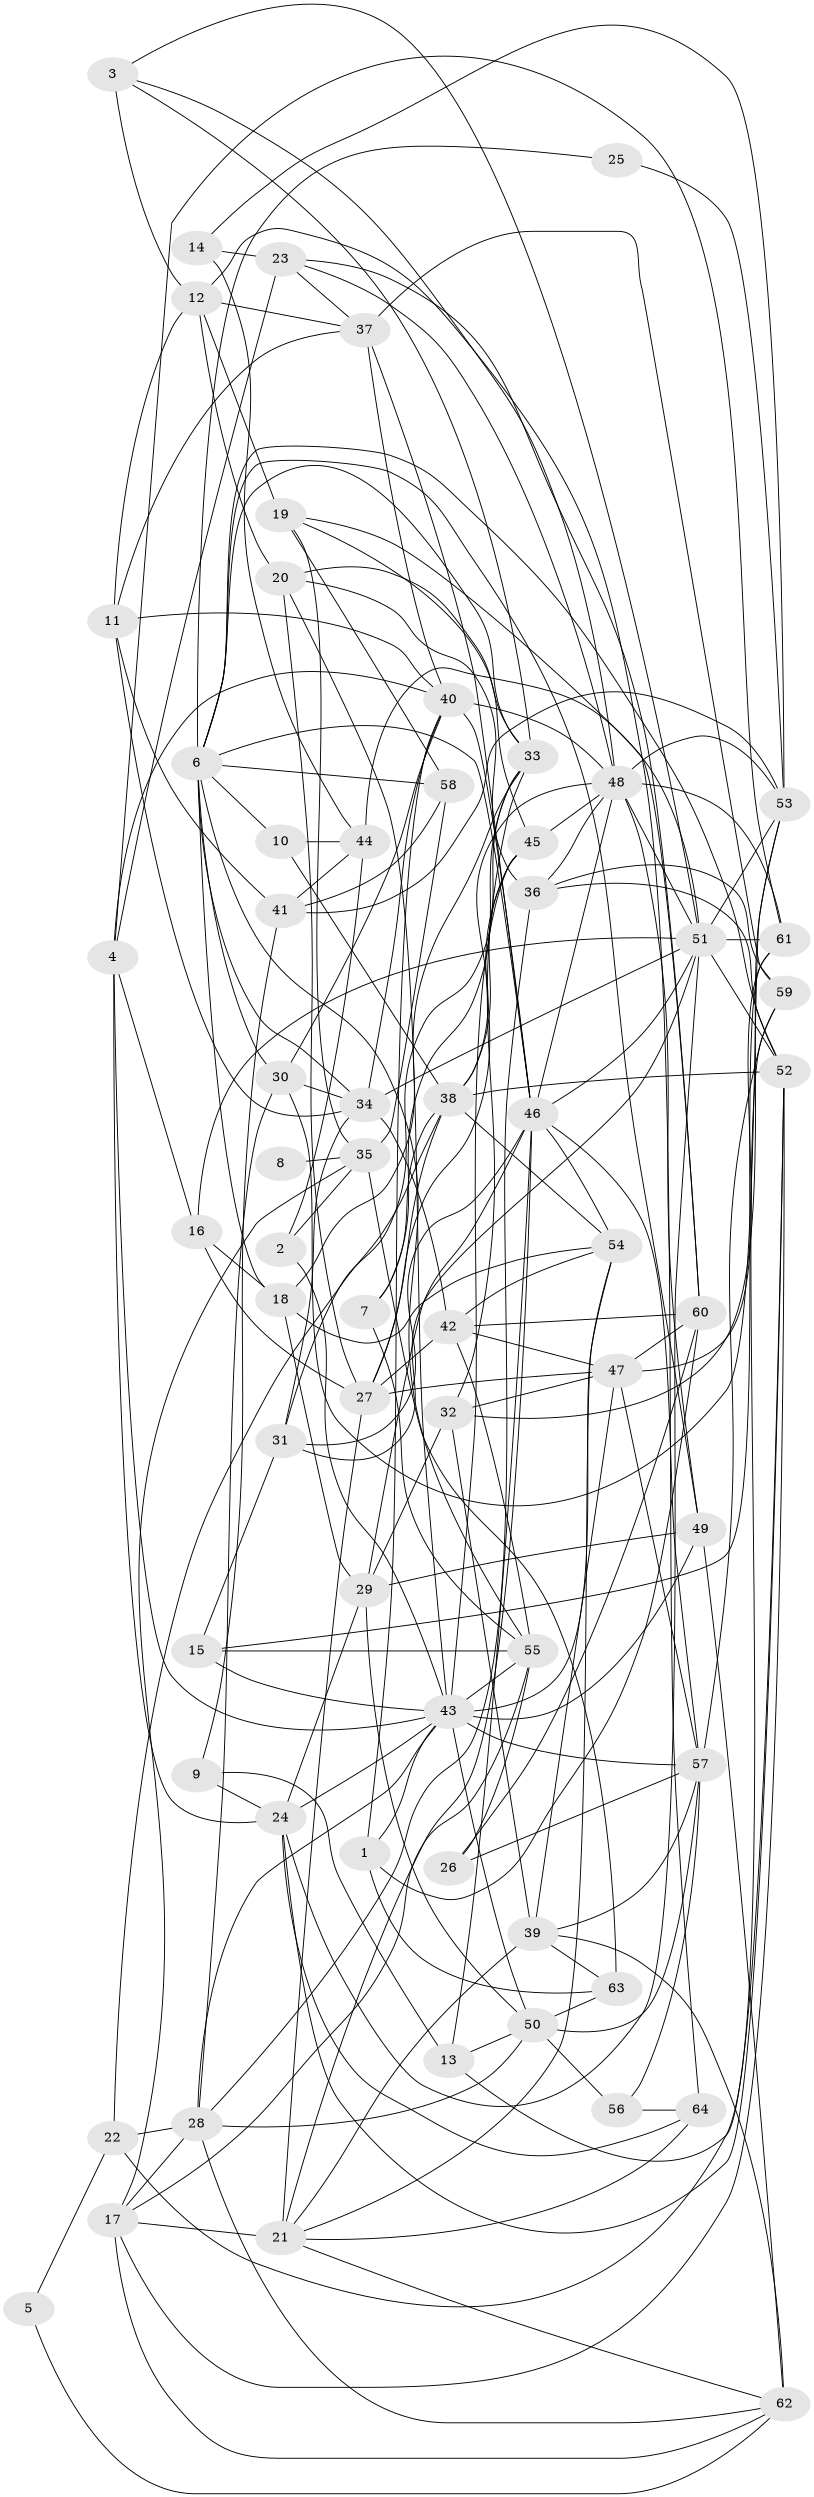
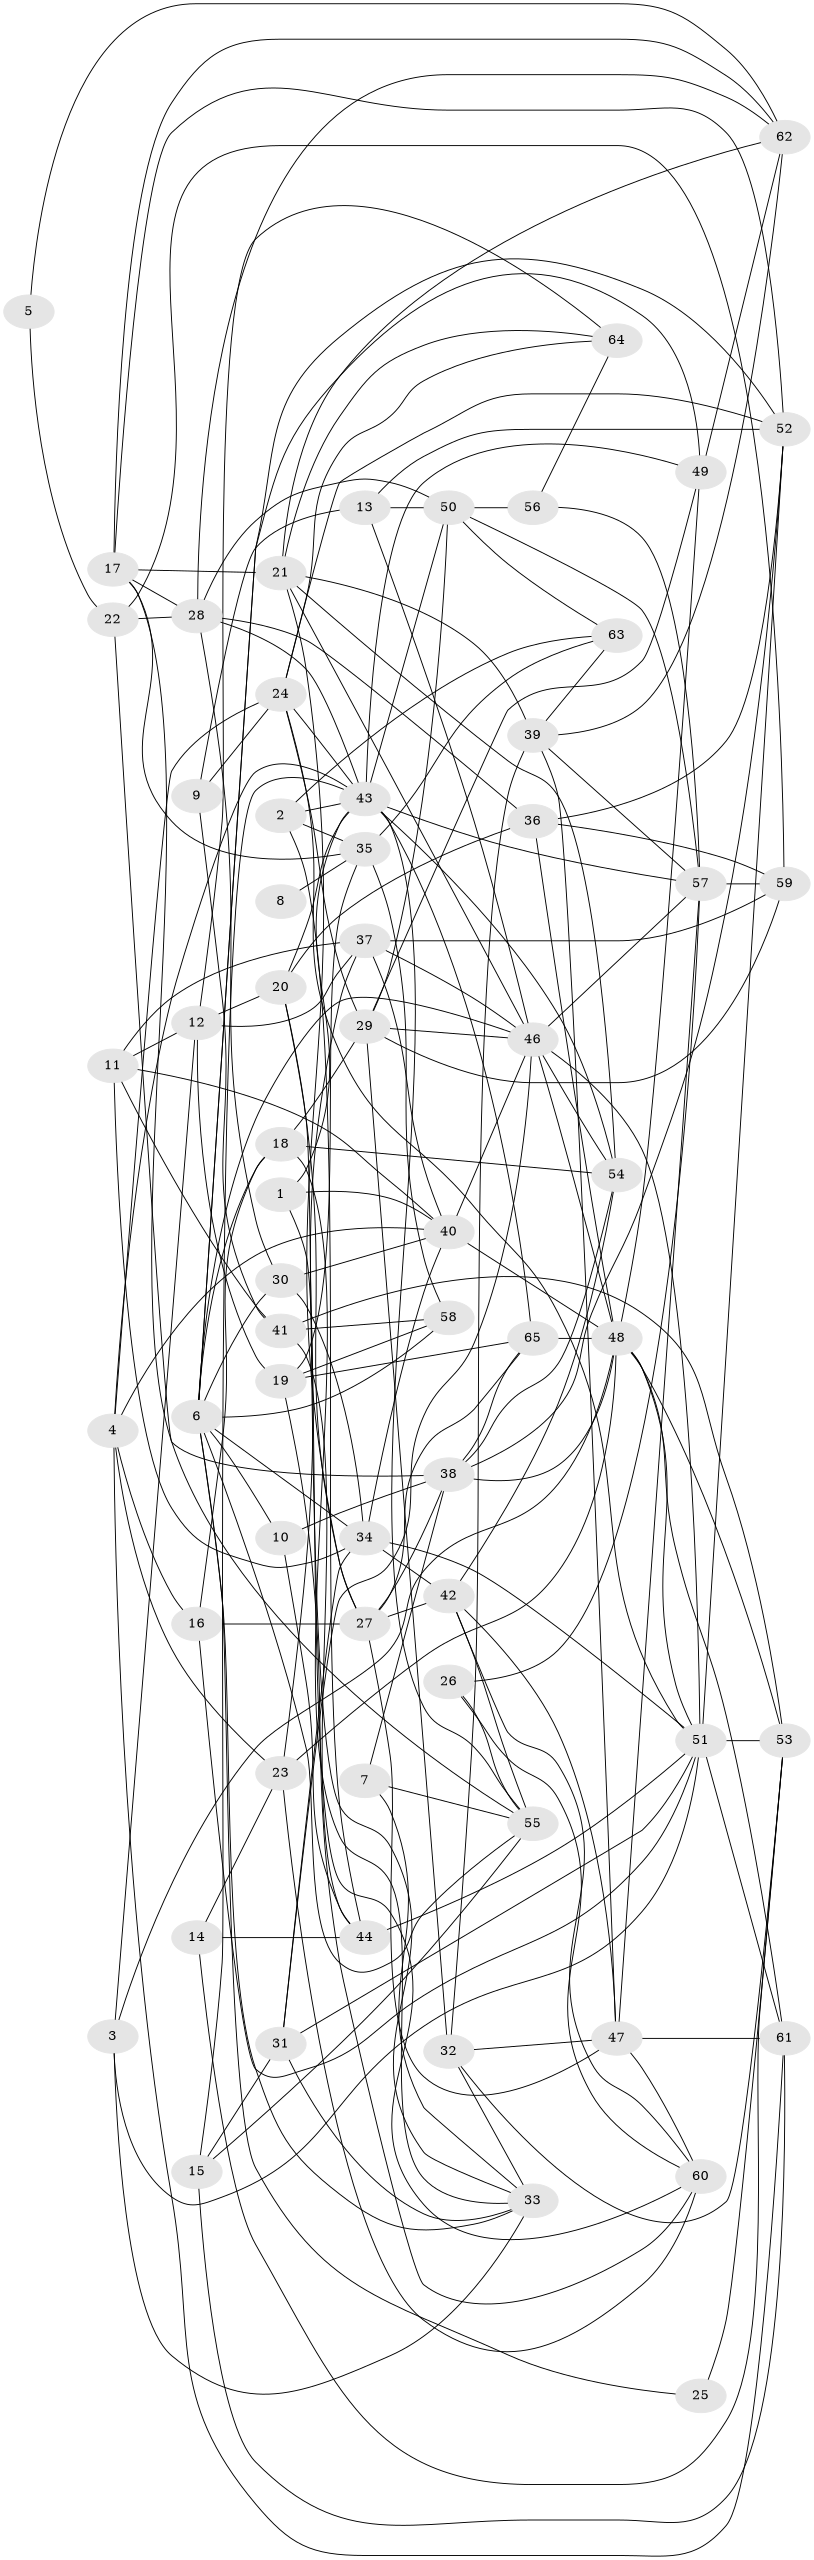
(533, 843) -> (533, 1338)
none -> (626, 1081)
(649, 1462) -> none
(454, 1976) -> (416, 704)
